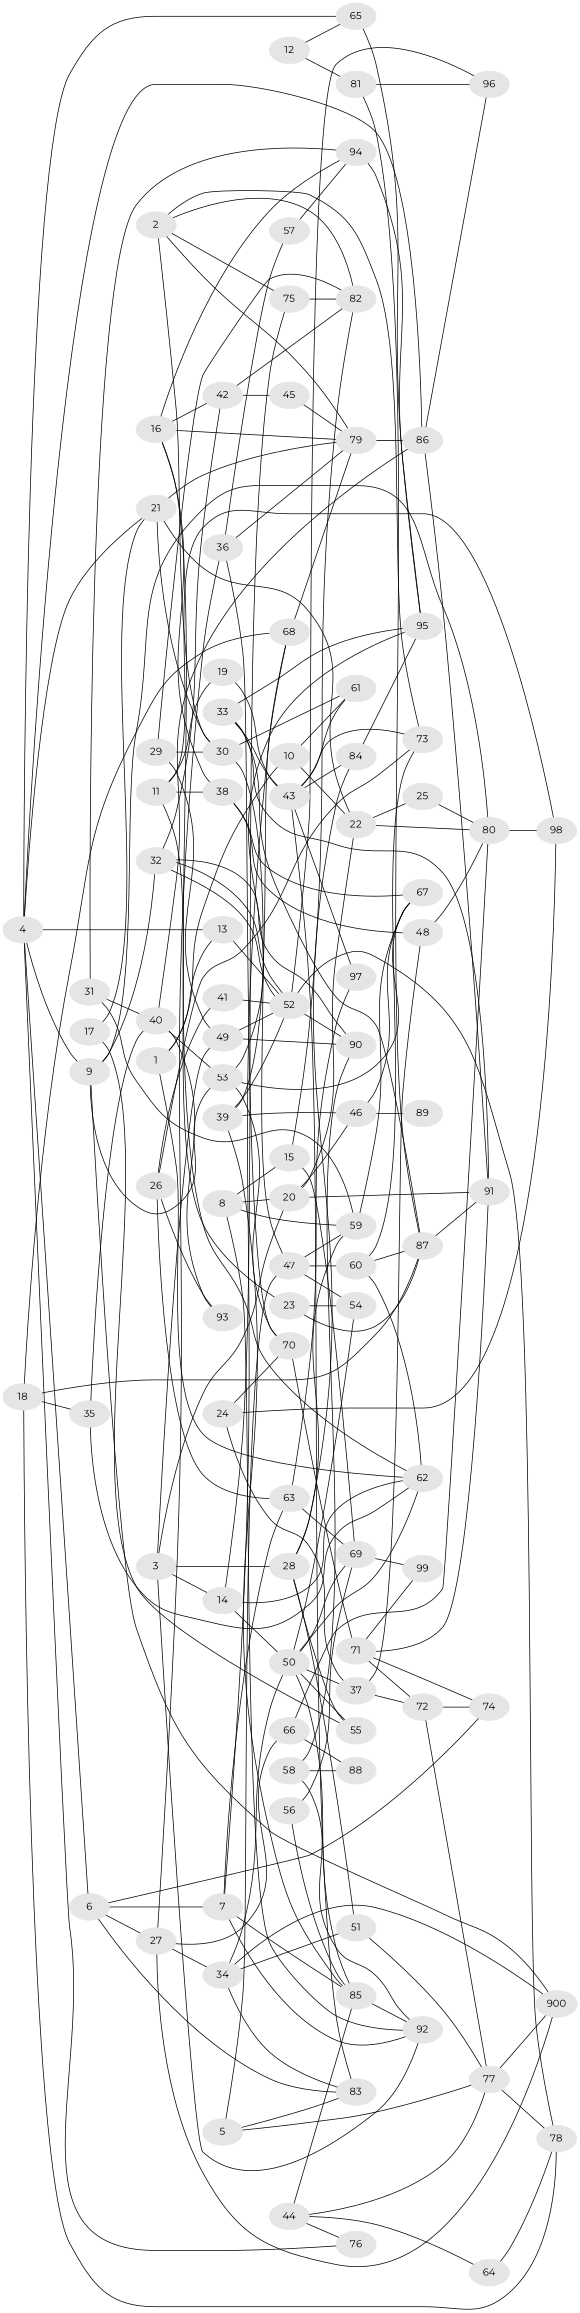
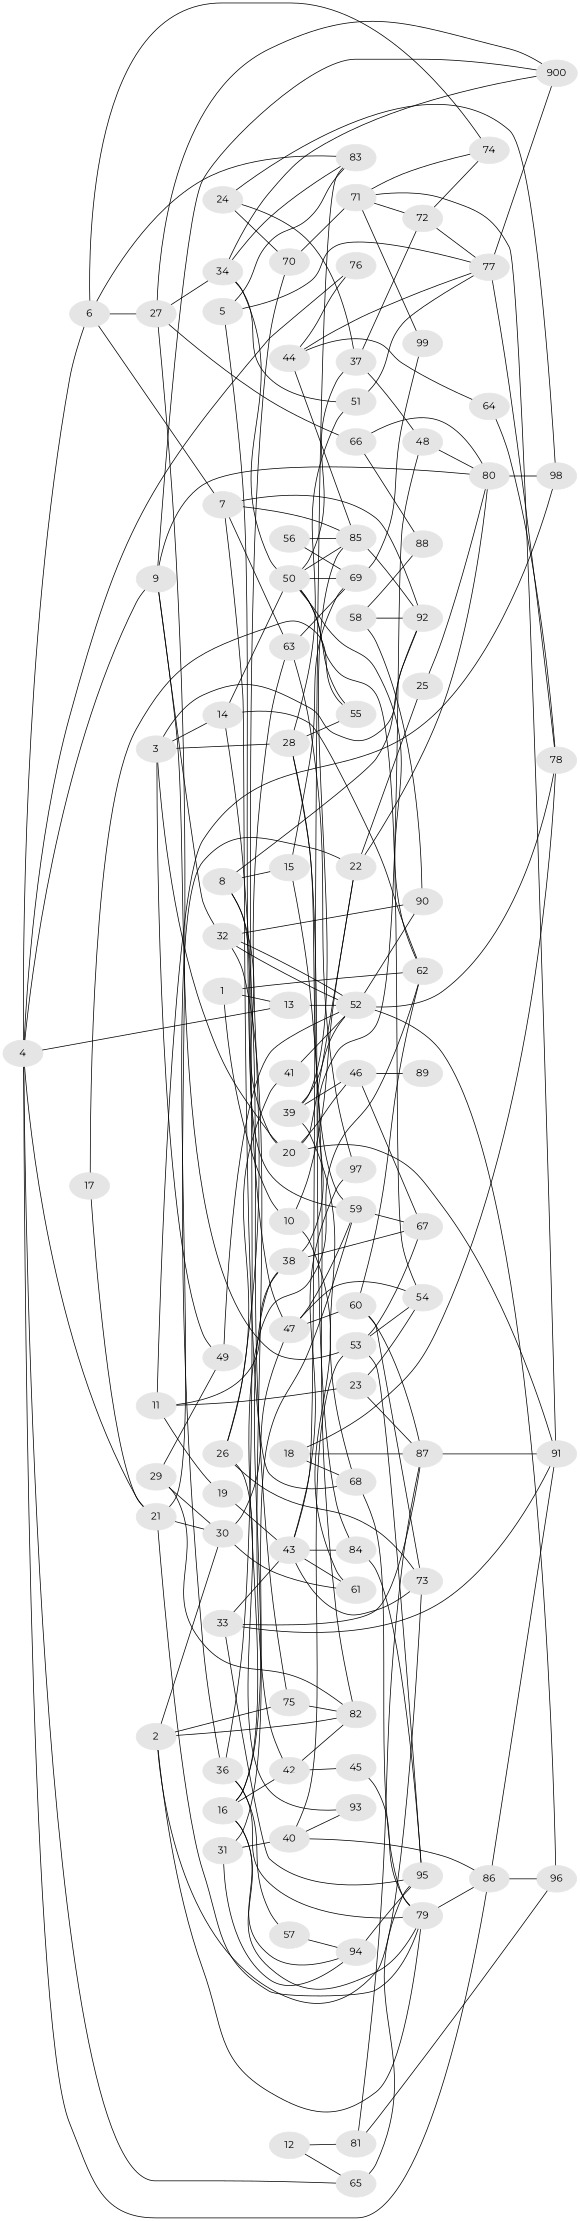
(290, 1042) -> none
(258, 1193) -> (389, 1322)
(90, 1414) -> none
